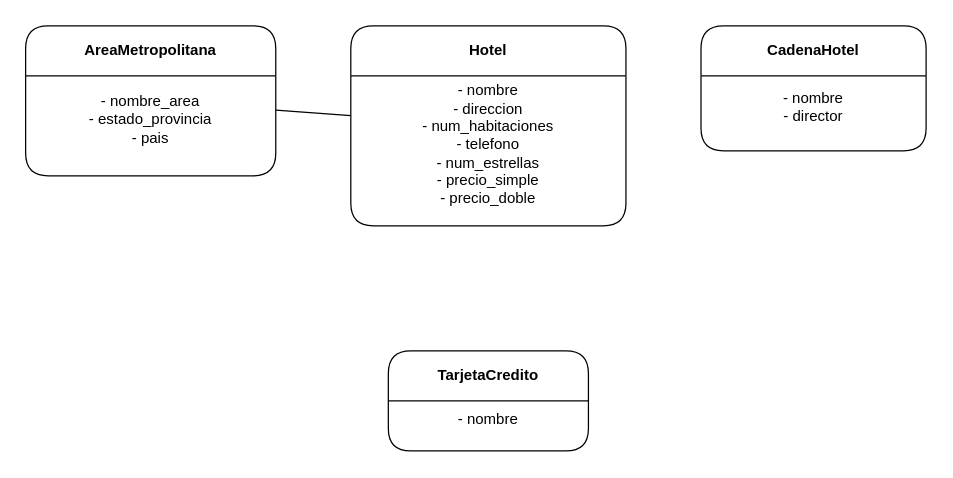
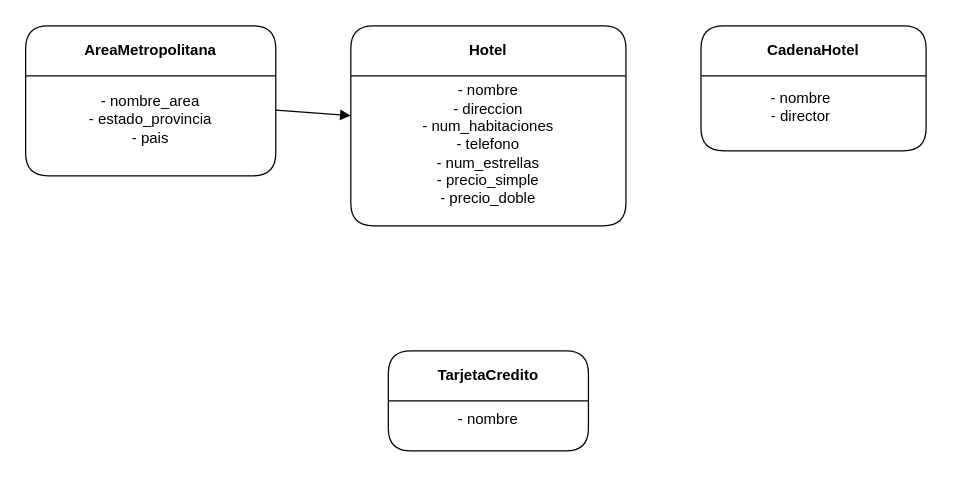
(813, 107) -> (801, 107)
(343, 115) -> (339, 115)
